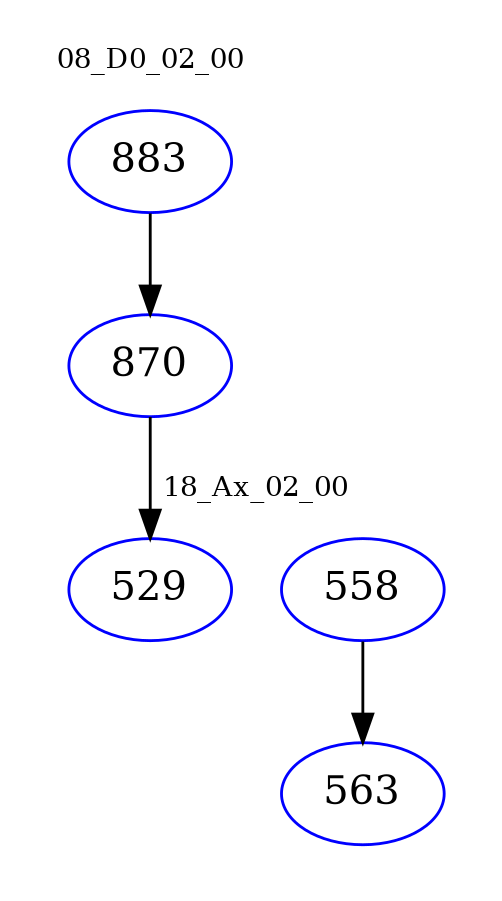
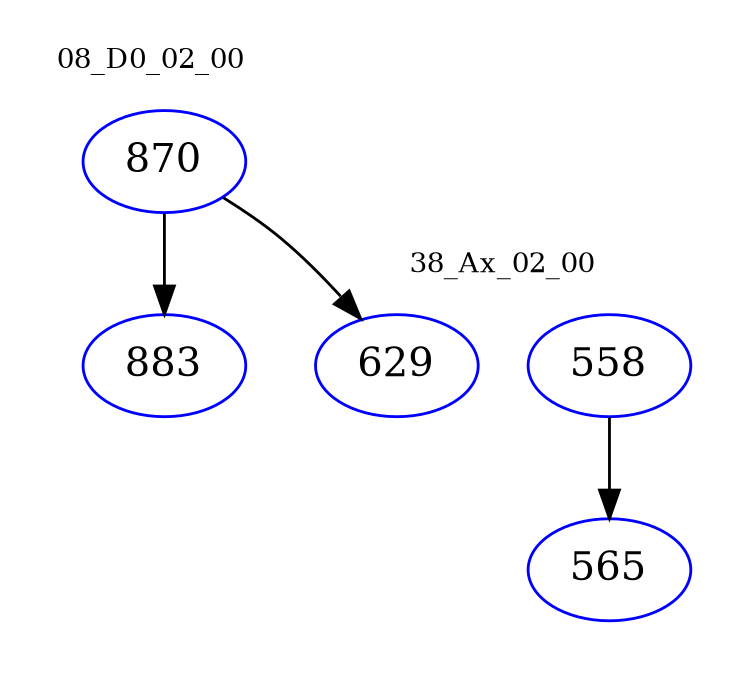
(150, 250) -> (164, 250)
(257, 489) -> (503, 265)
(150, 590) -> (397, 366)
(363, 794) -> (609, 570)
